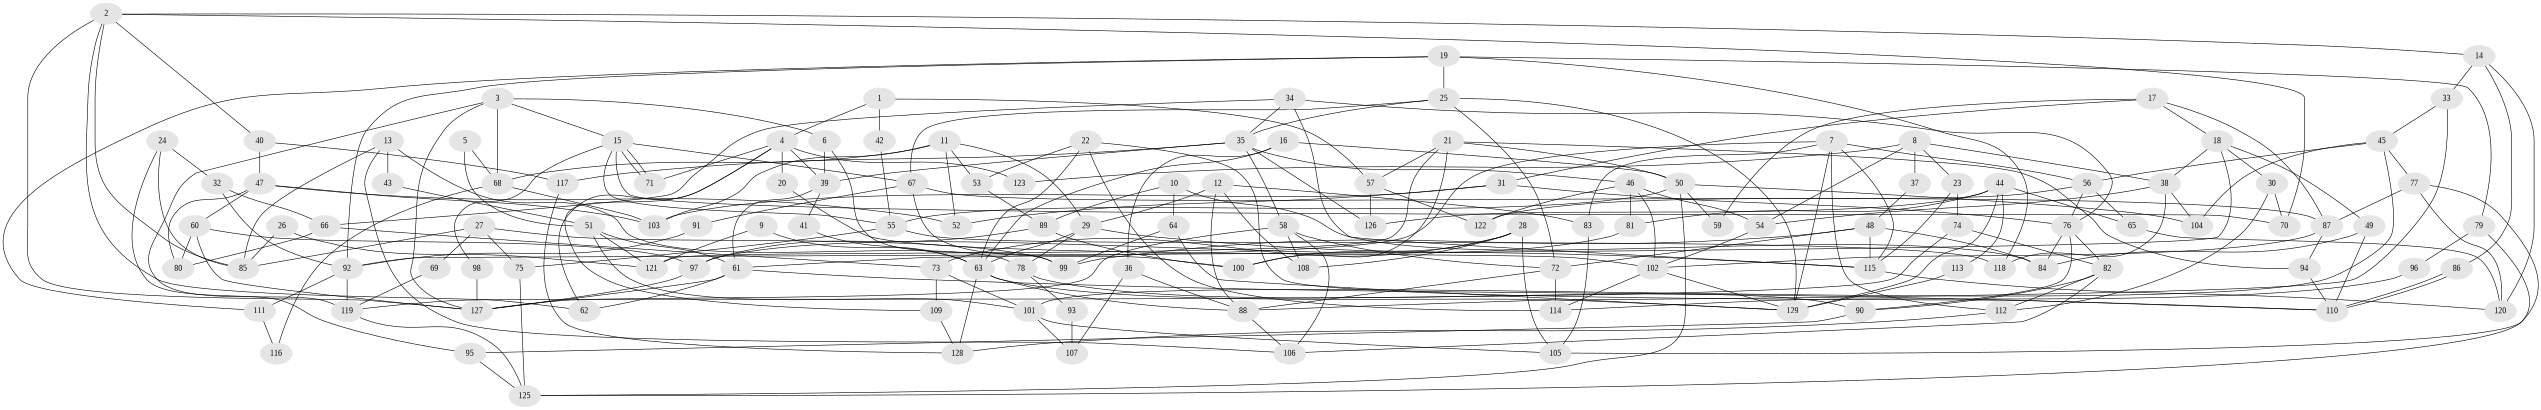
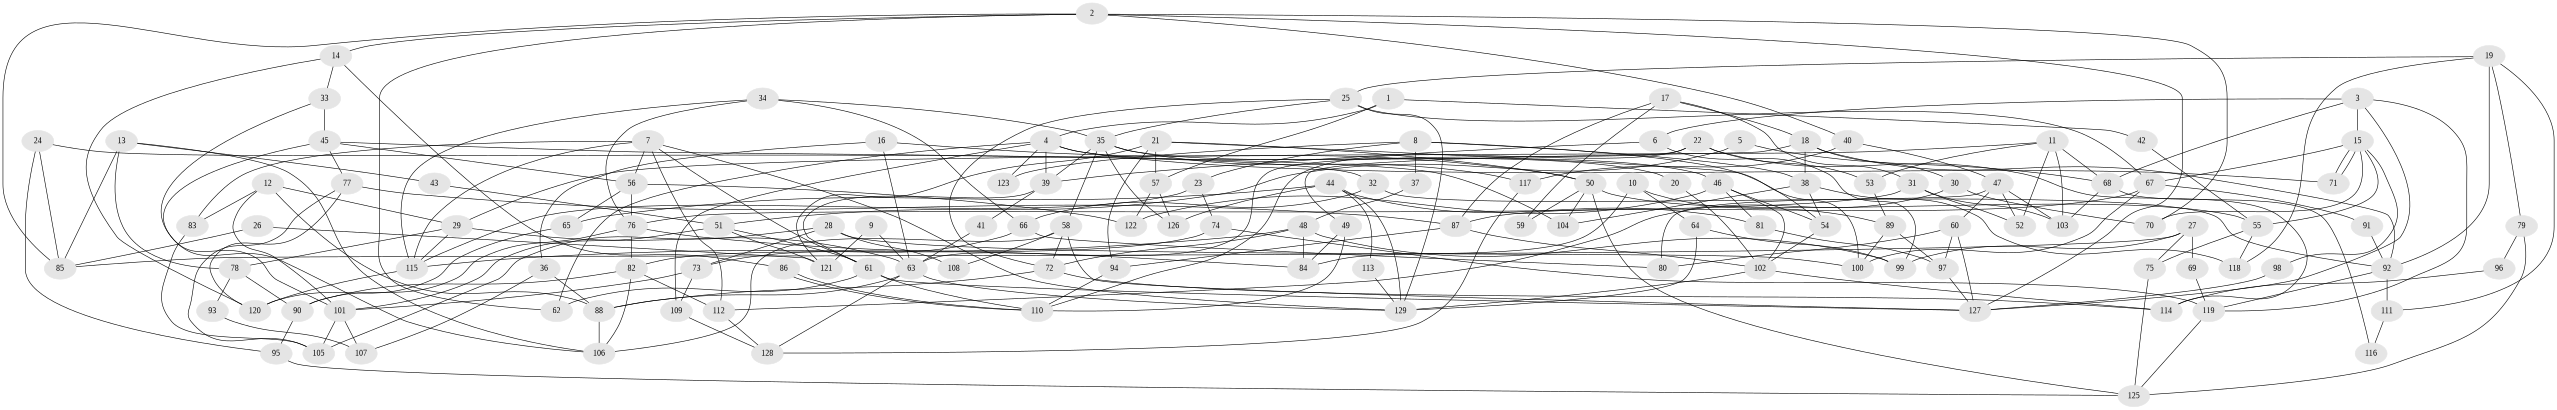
(1250, 225) -> (254, 250)
(1909, 296) -> (303, 271)
